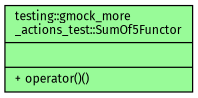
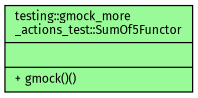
(52, 79) -> (46, 79)
